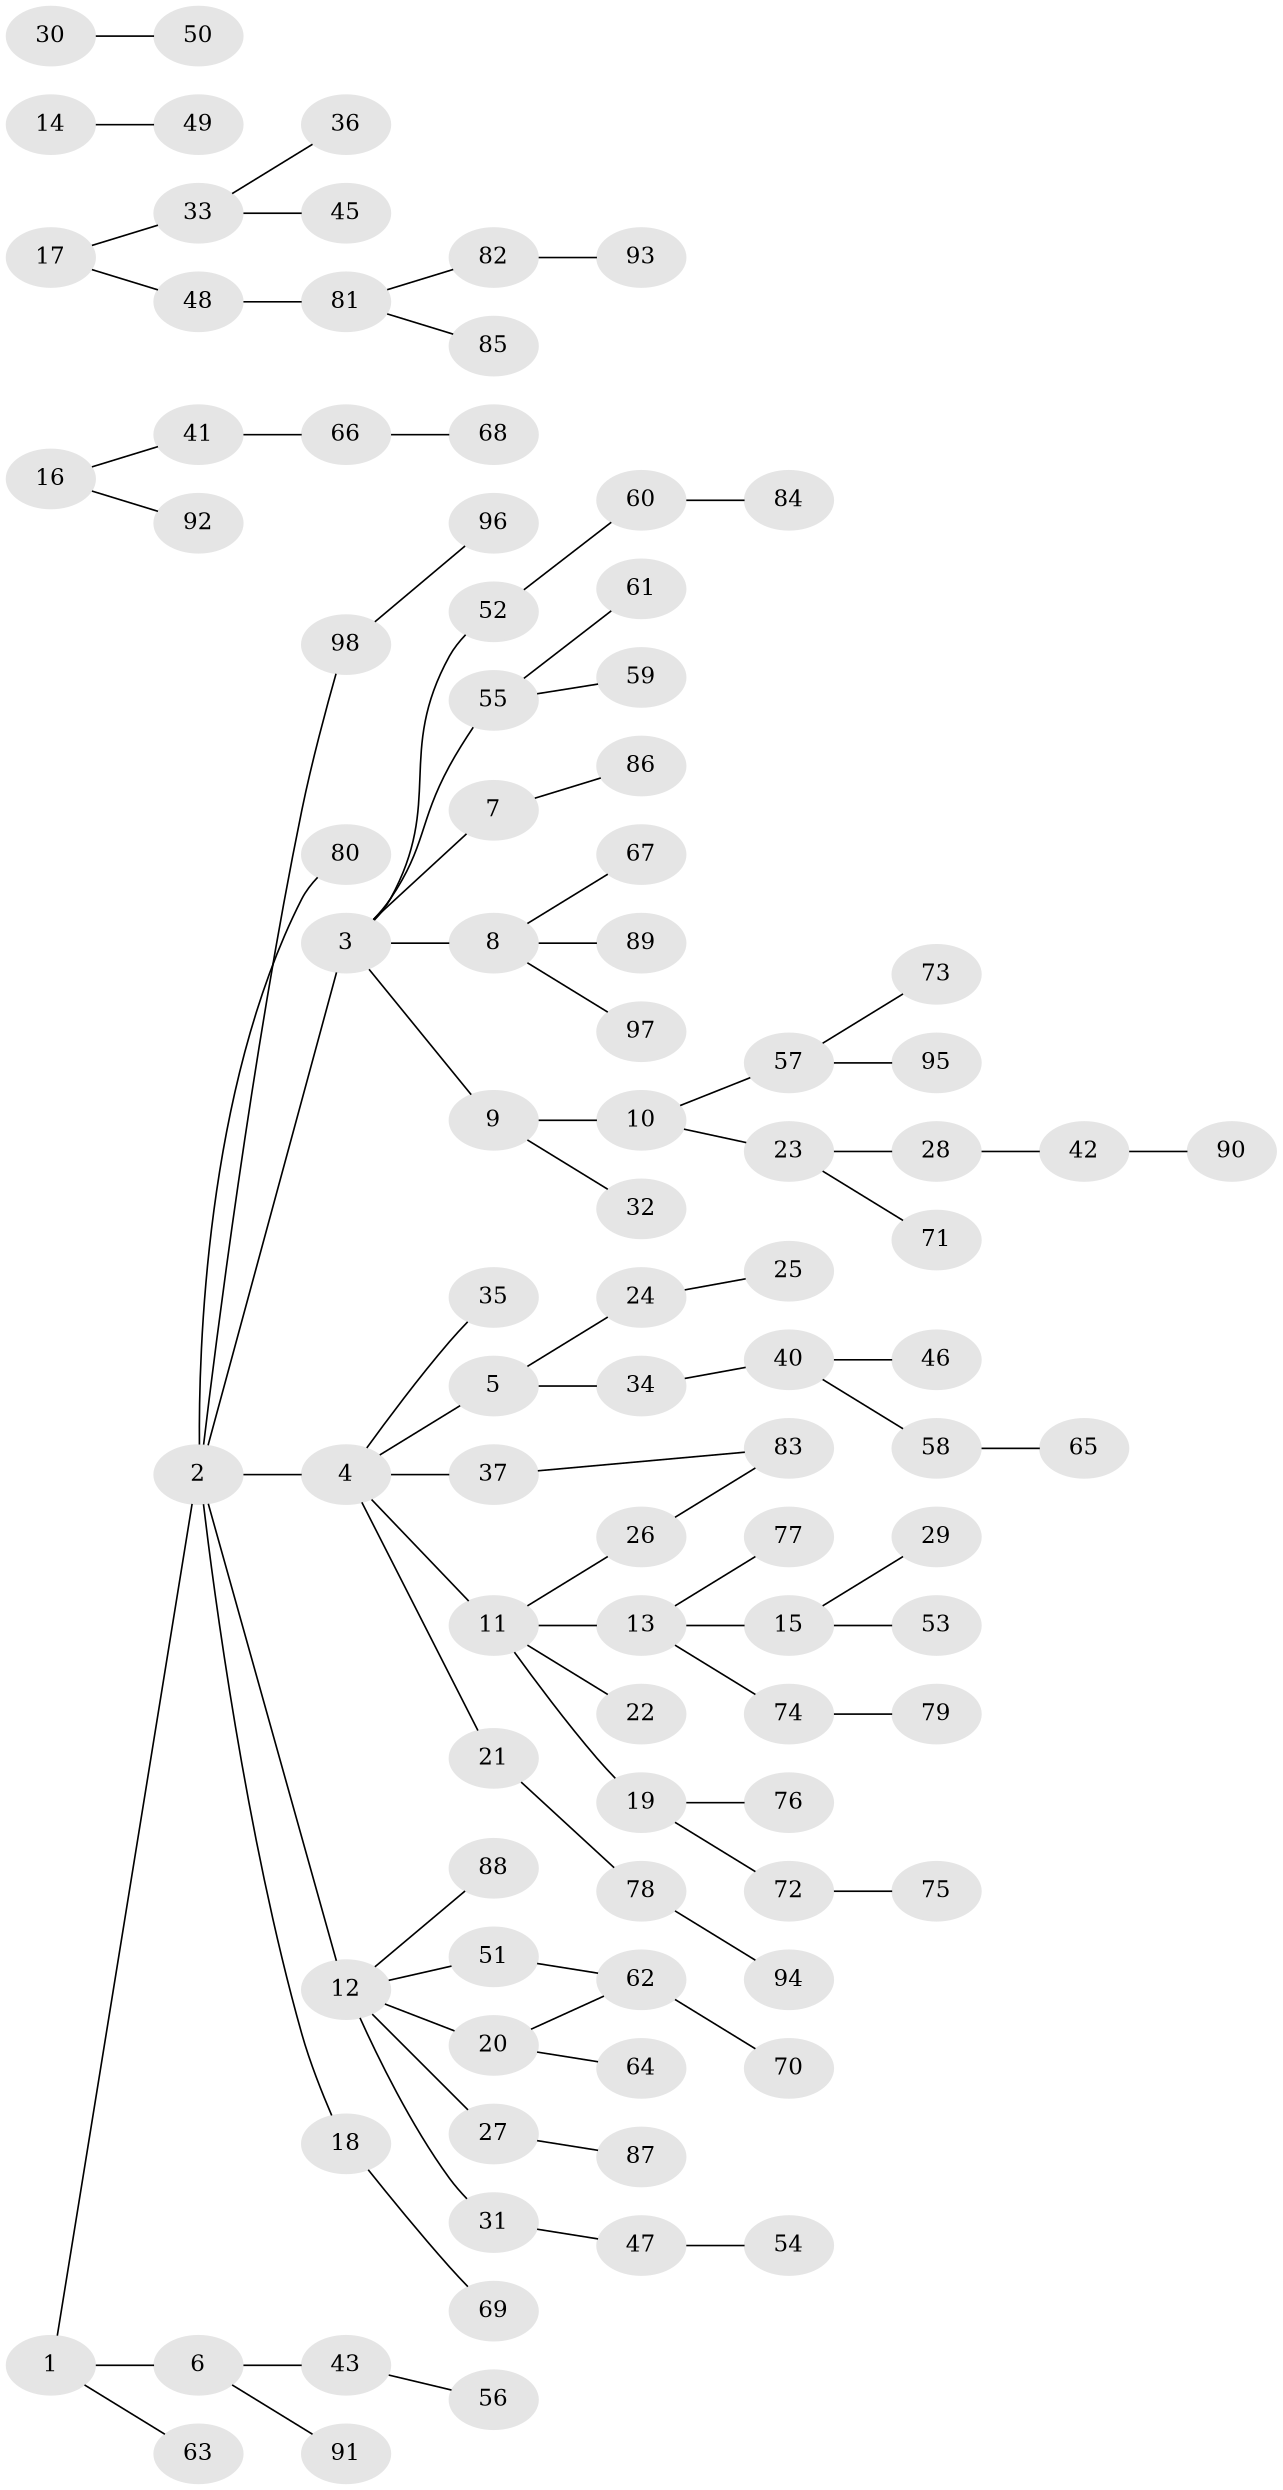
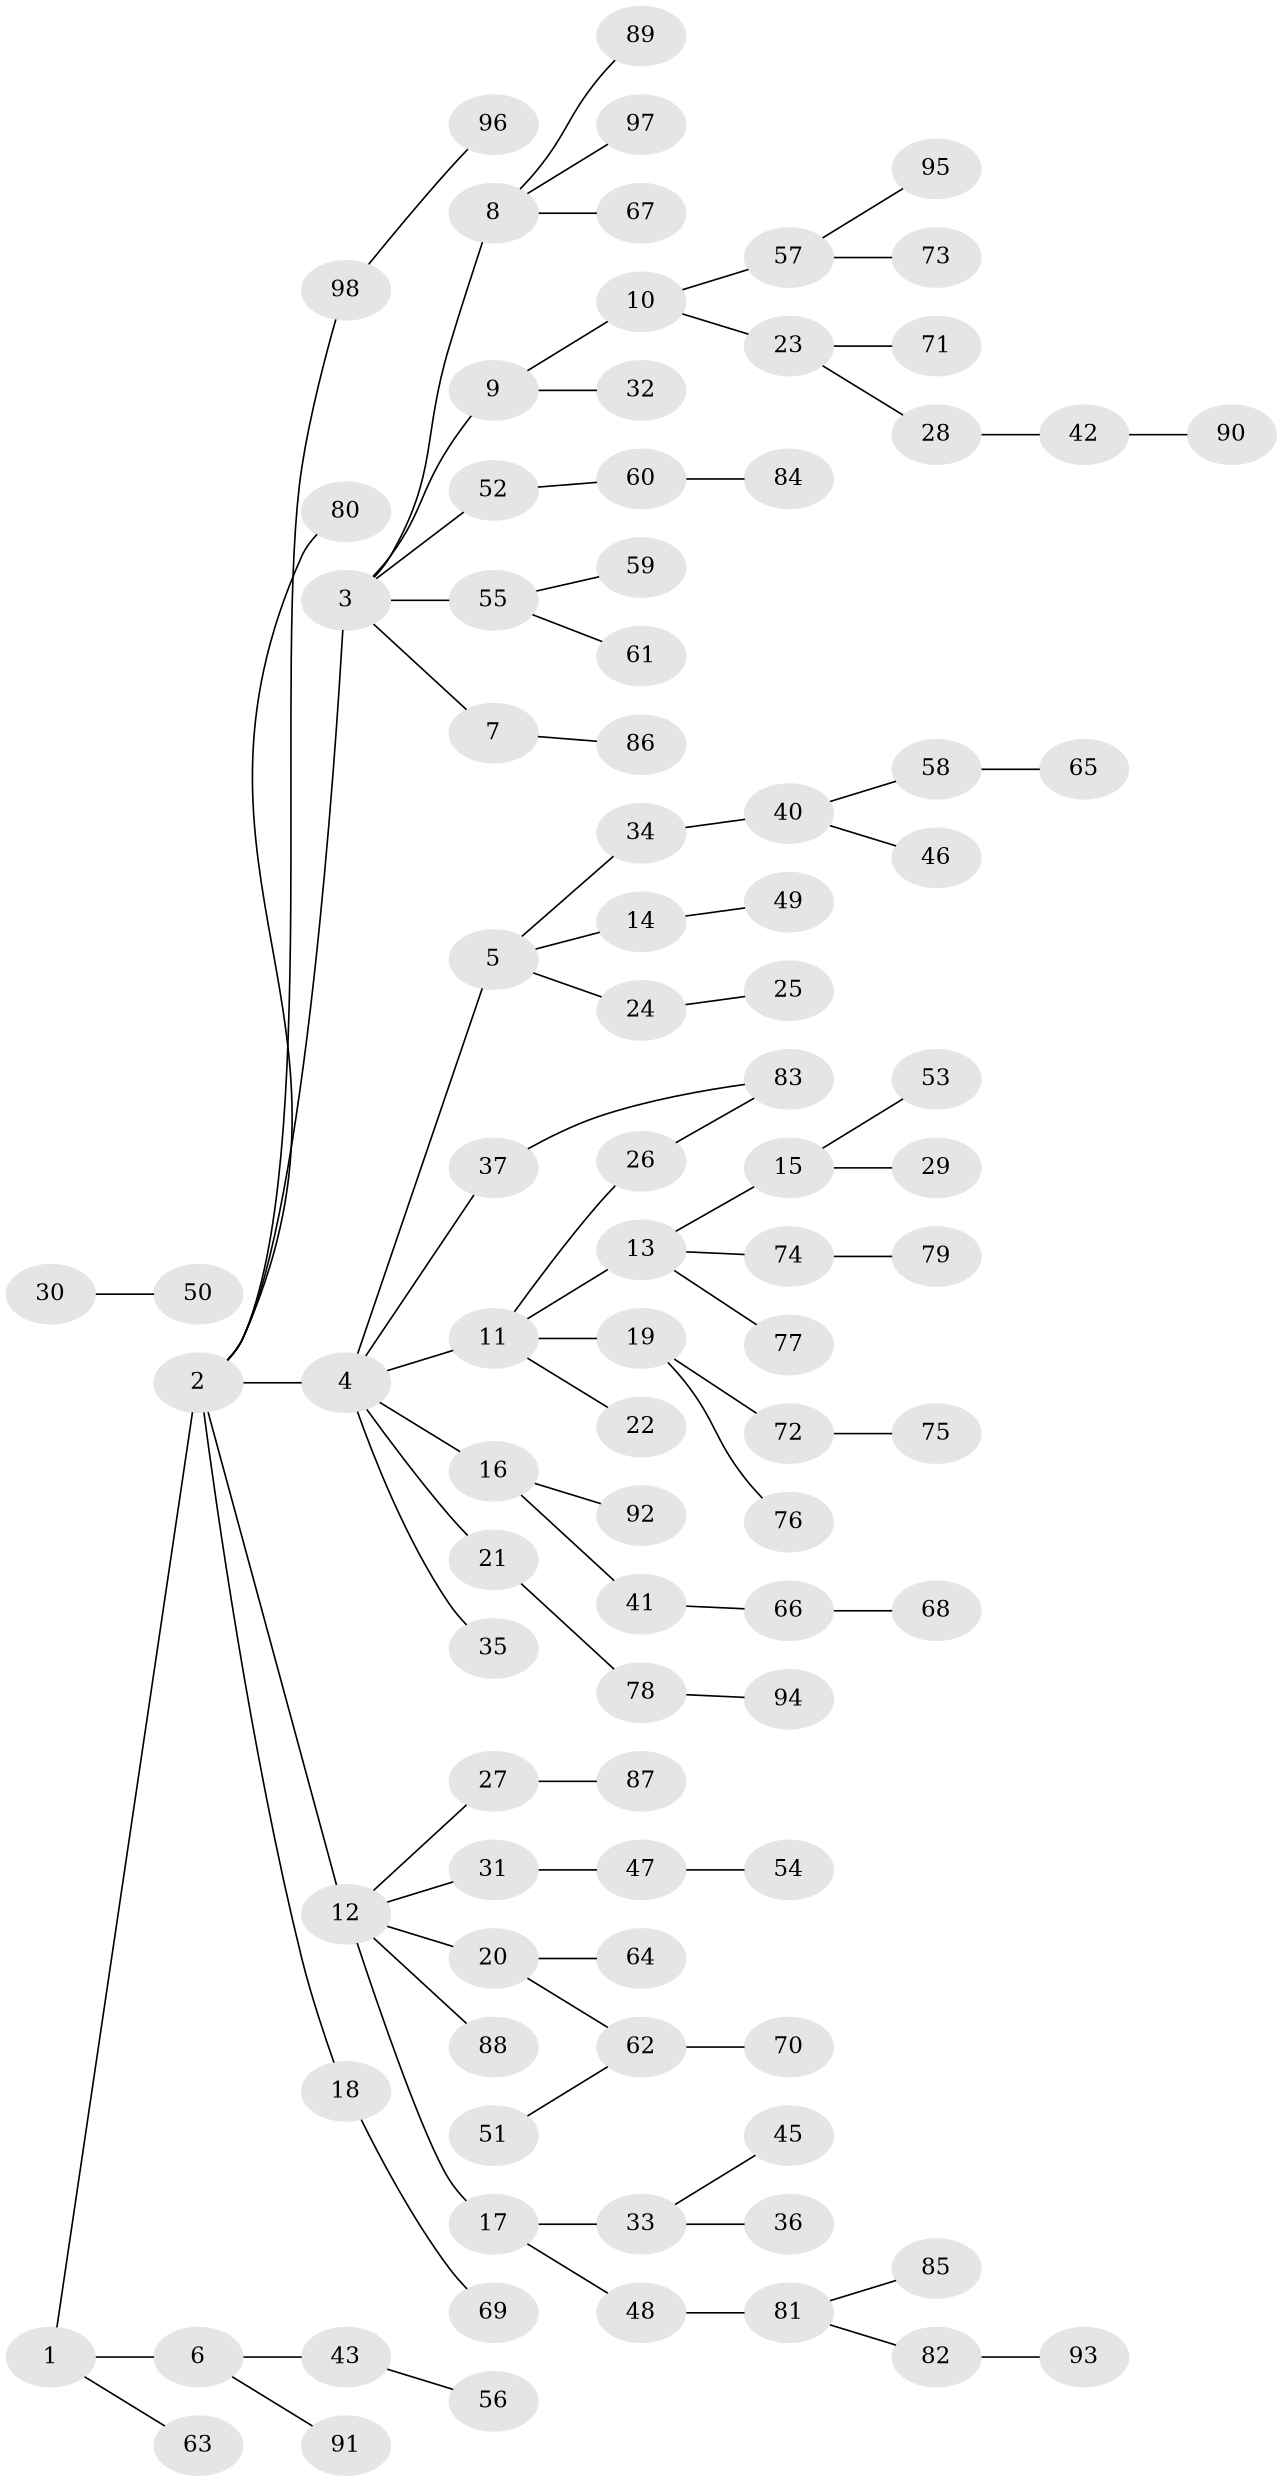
none -> (568, 941)
none -> (420, 1427)
(420, 1973) -> (404, 2076)
